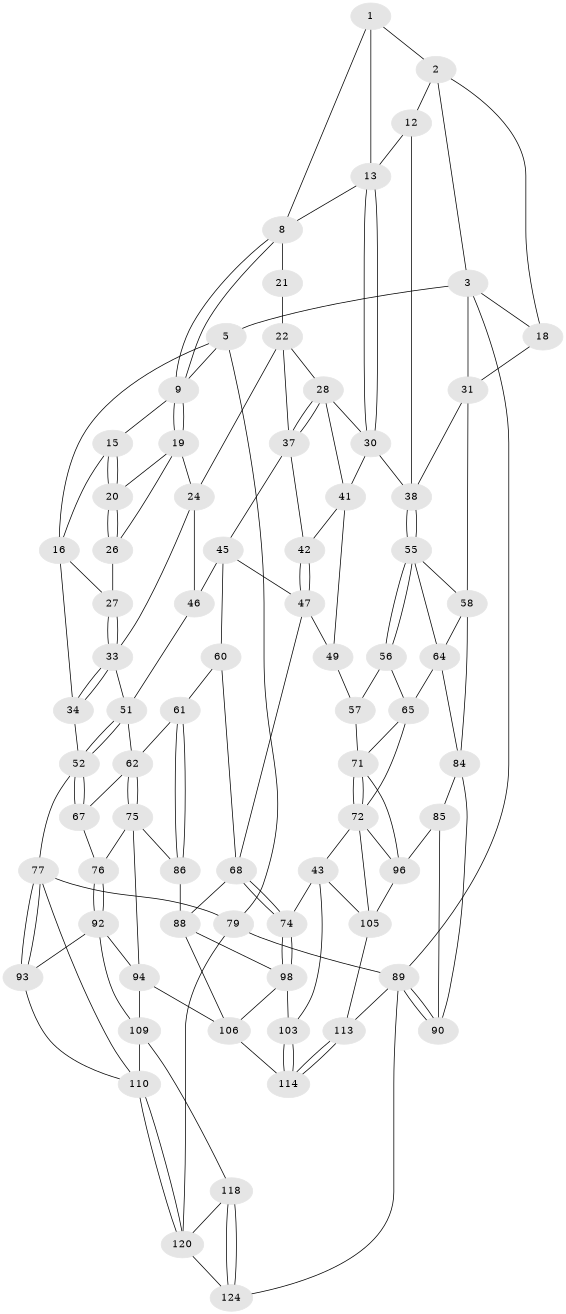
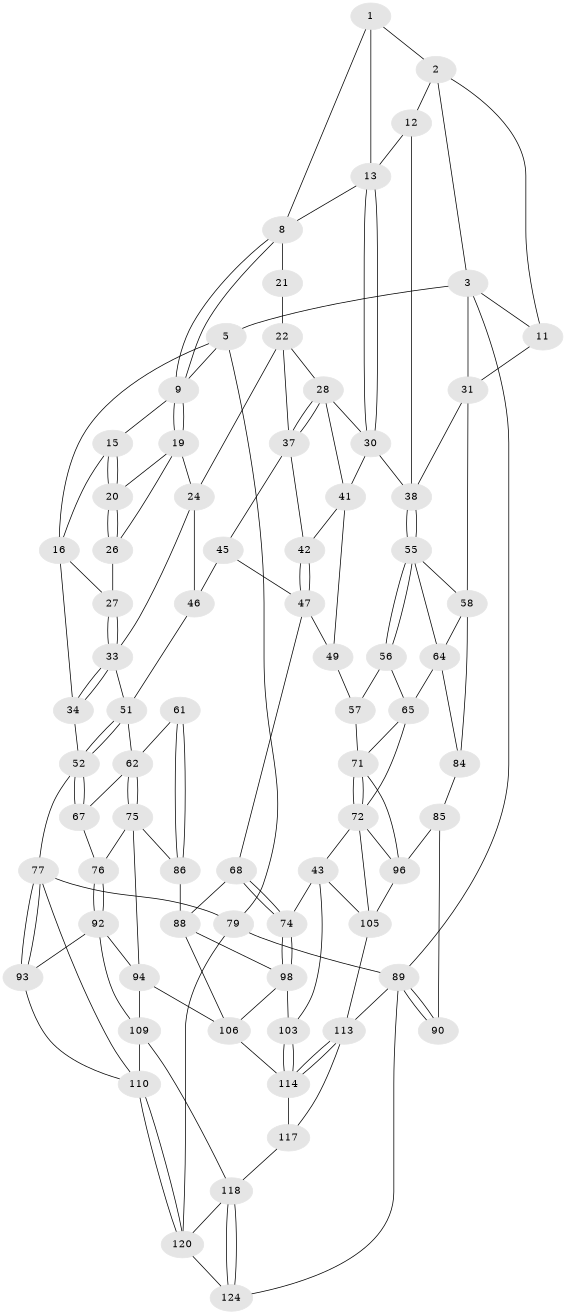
(543, 337) -> (543, 337)
(221, 657) -> none
(464, 886) -> none
none -> (289, 1138)
